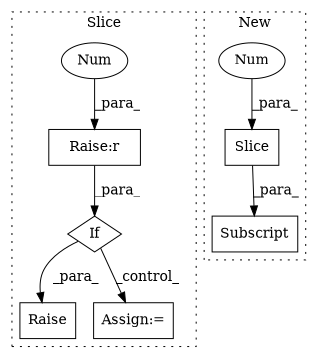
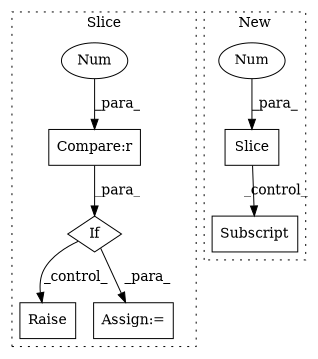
(95, 147) -> (95, 147)
(276, 191) -> (276, 191)
(76, 277) -> (76, 277)
(147, 277) -> (147, 277)
